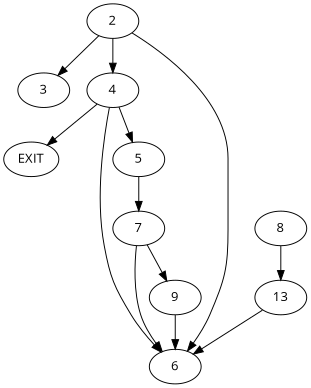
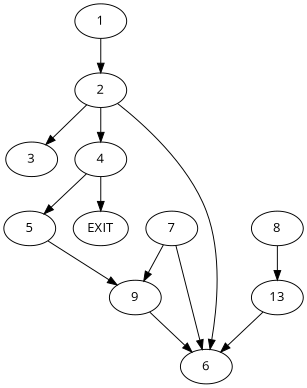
none -> (101, 21)
(139, 189) -> (79, 260)
(102, 233) -> none
